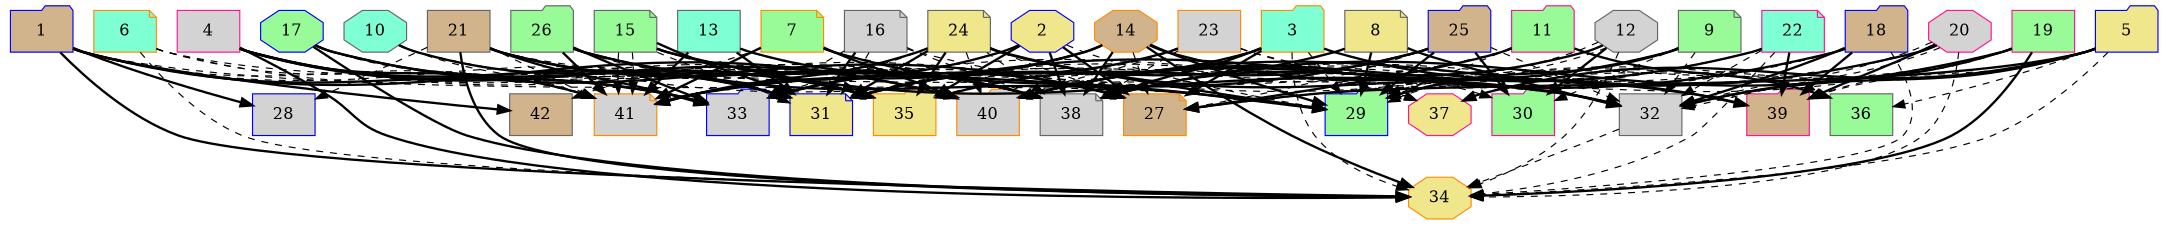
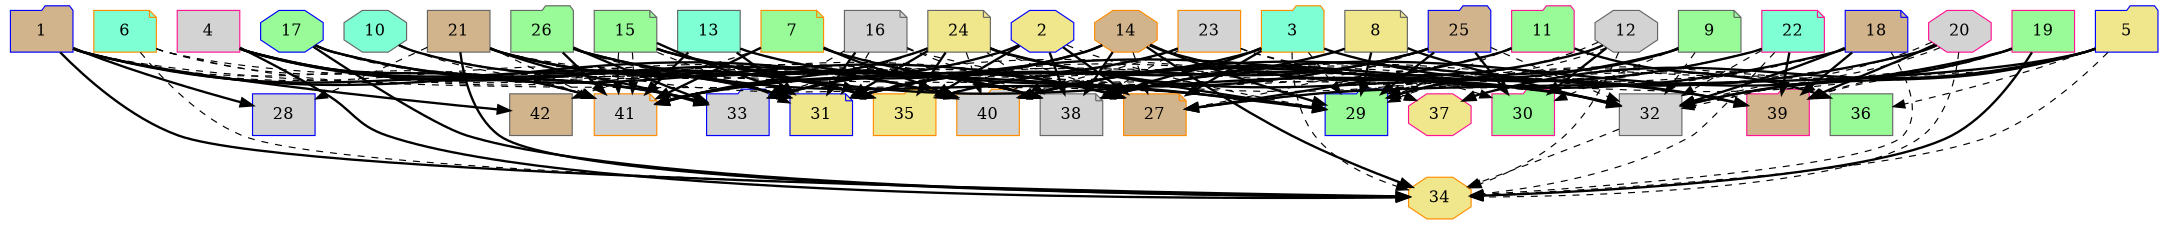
(1877, 31) -> (1877, 31)
